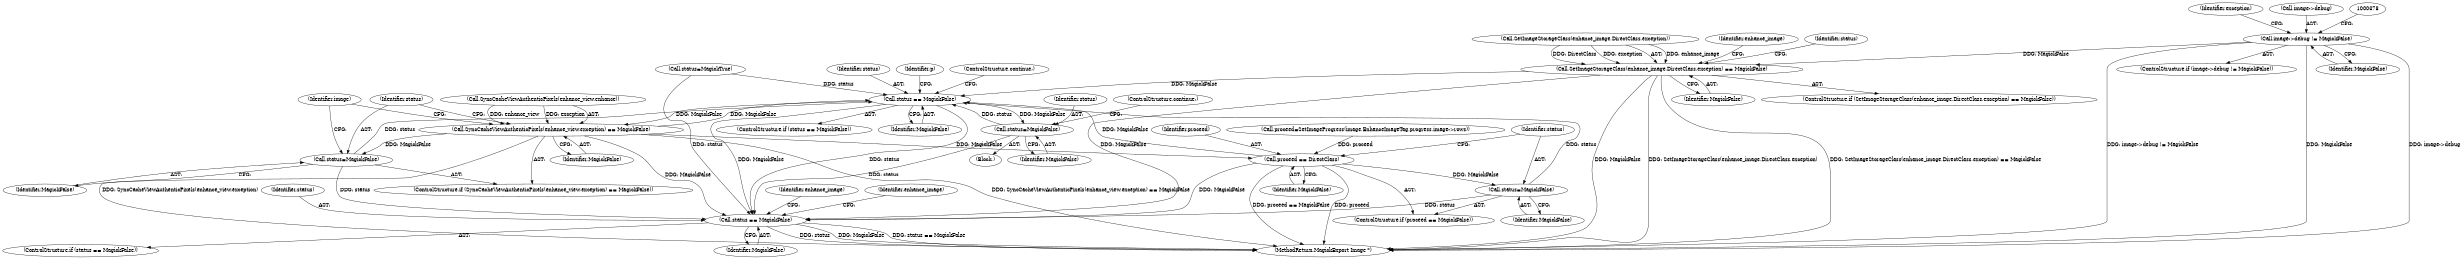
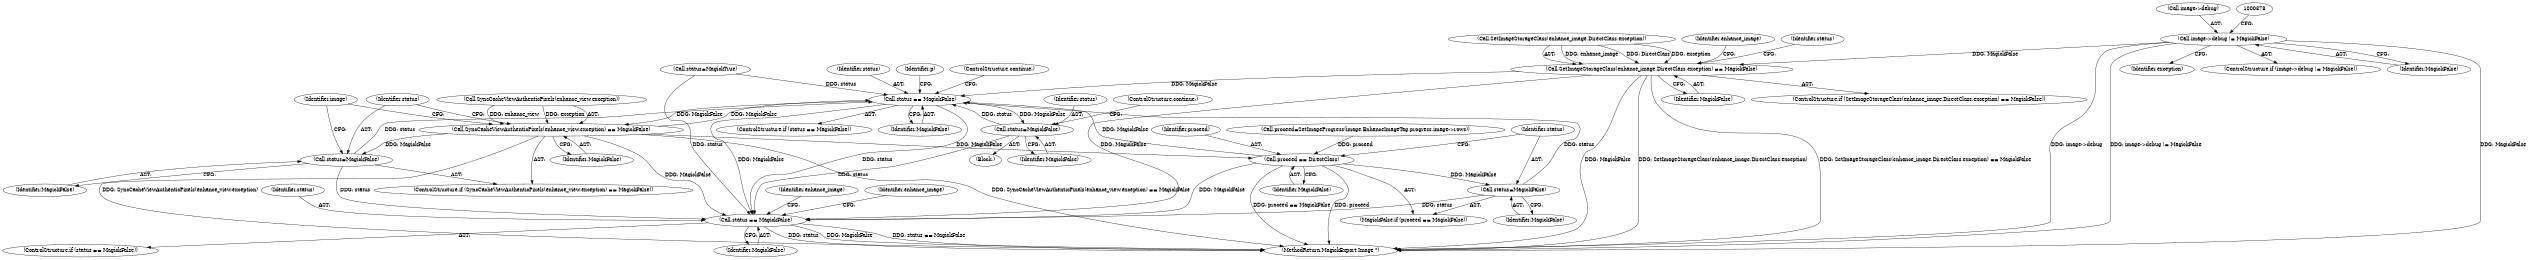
(2264, 23) -> (2192, 54)
(543, 100) -> (542, 100)
(1414, 220) -> (1414, 220)
